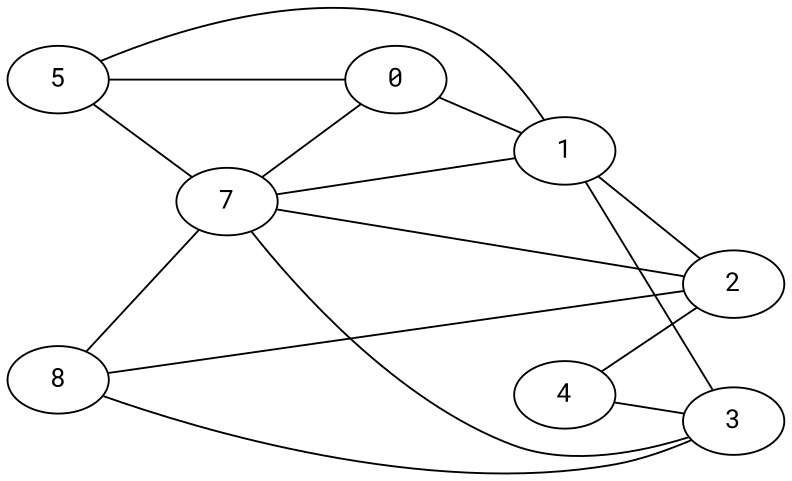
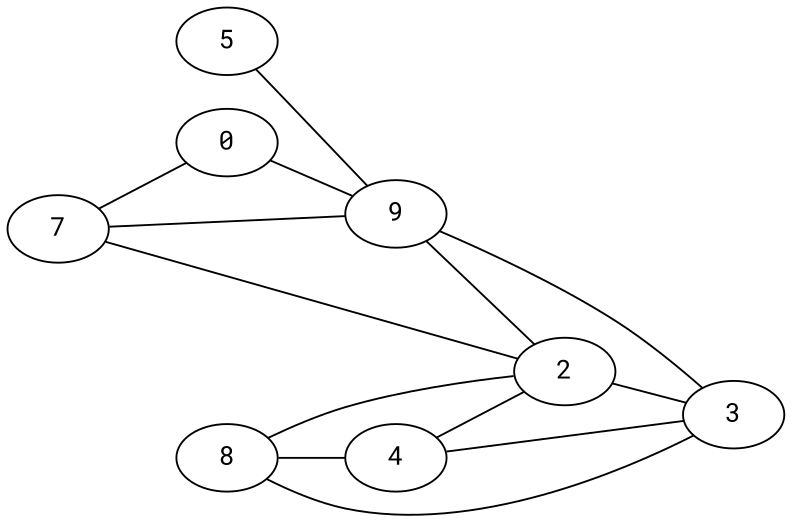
(227, 80) -> none
(143, 141) -> none
(565, 151) -> (396, 214)
(143, 291) -> (312, 458)
(441, 408) -> (649, 393)
